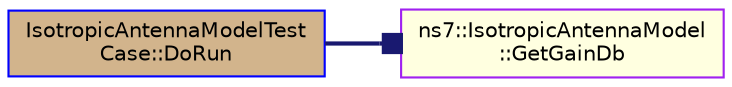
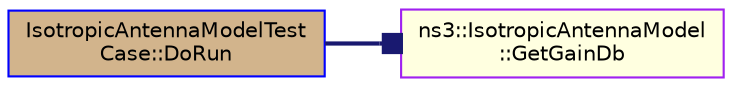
(562, 44) -> (562, 44)
